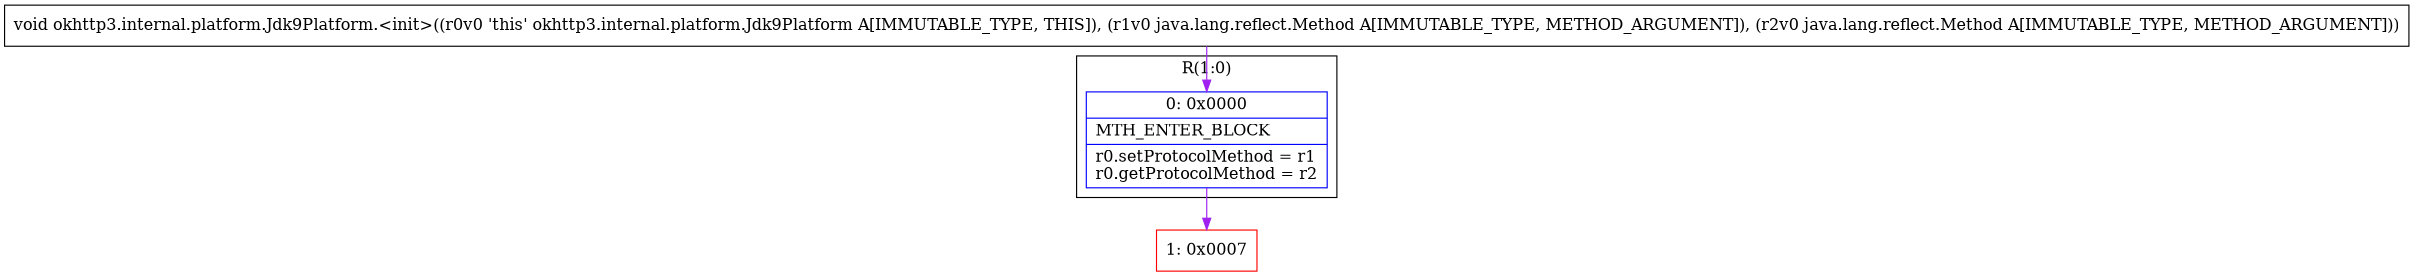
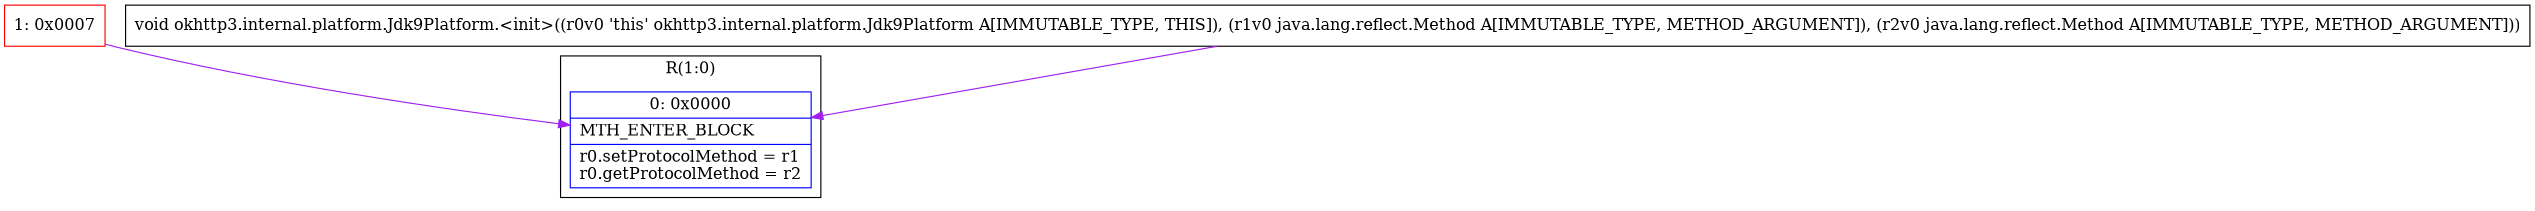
(1207, 205) -> (331, 90)
